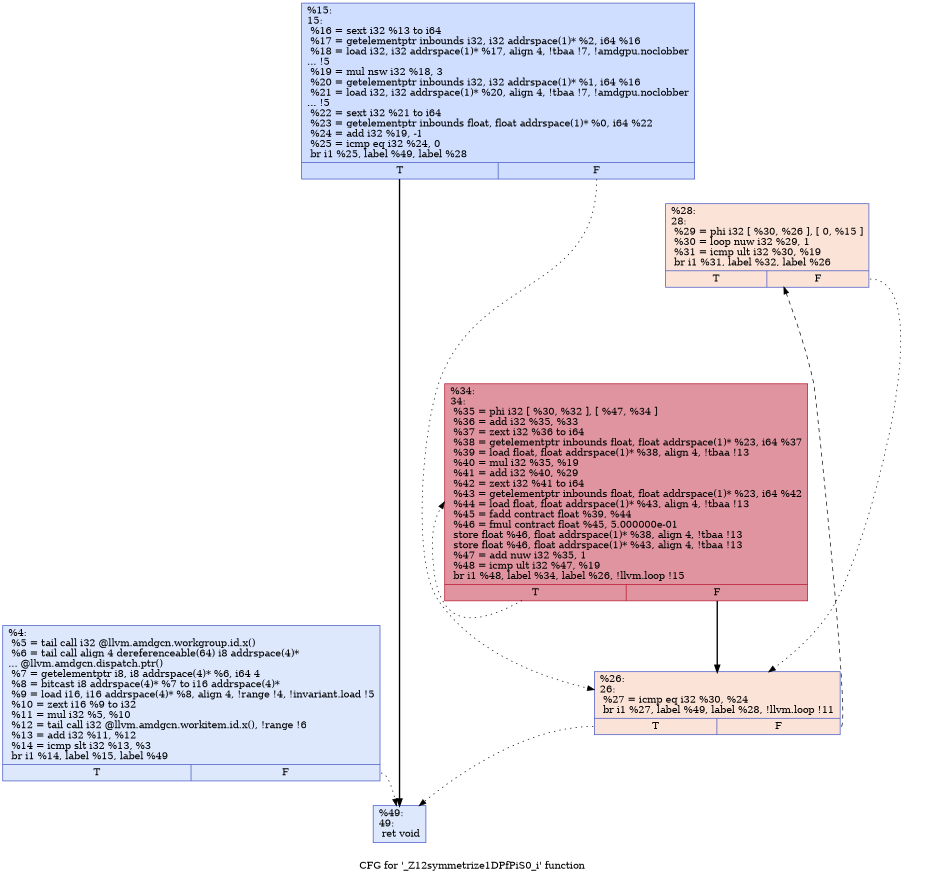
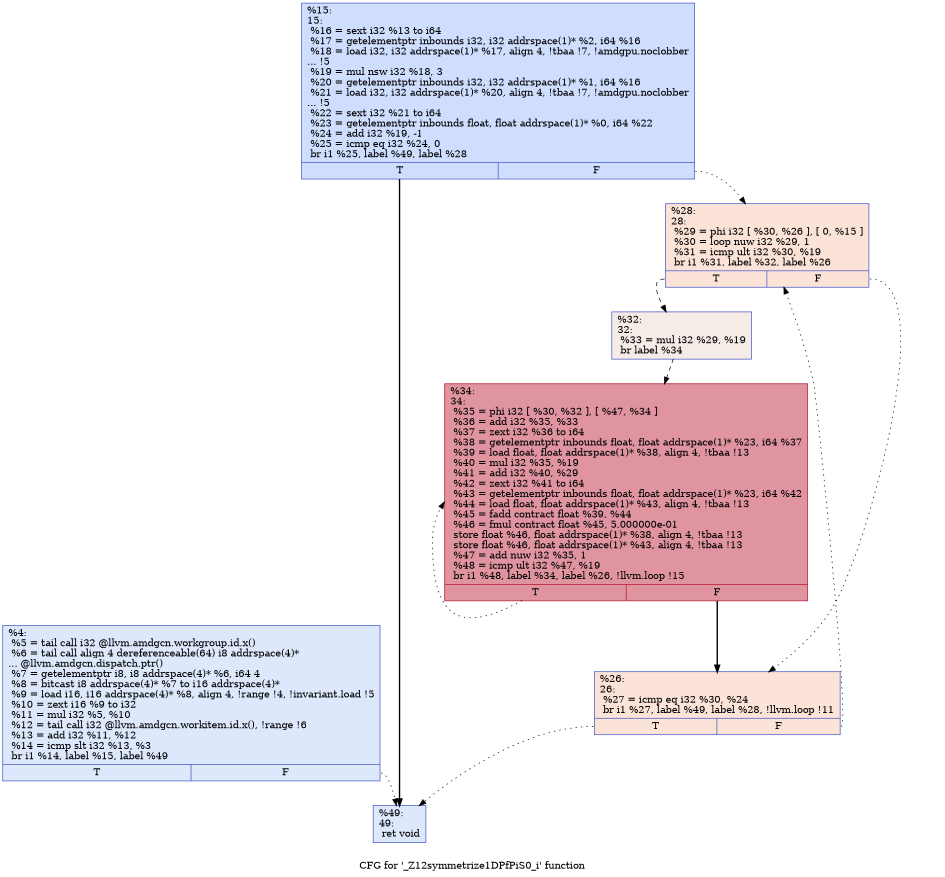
none -> (682, 336)
(426, 447) -> (721, 180)
(827, 508) -> (827, 508)
